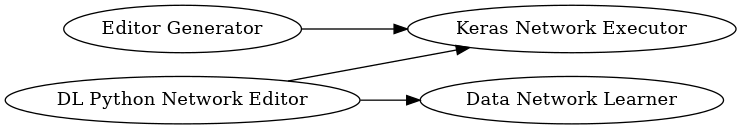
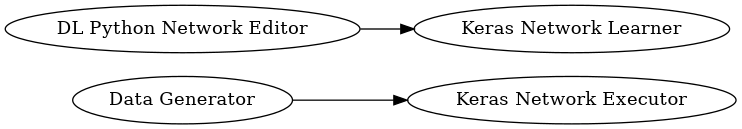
(183, 29) -> (183, 100)
(372, 65) -> none
(572, 100) -> (572, 29)
